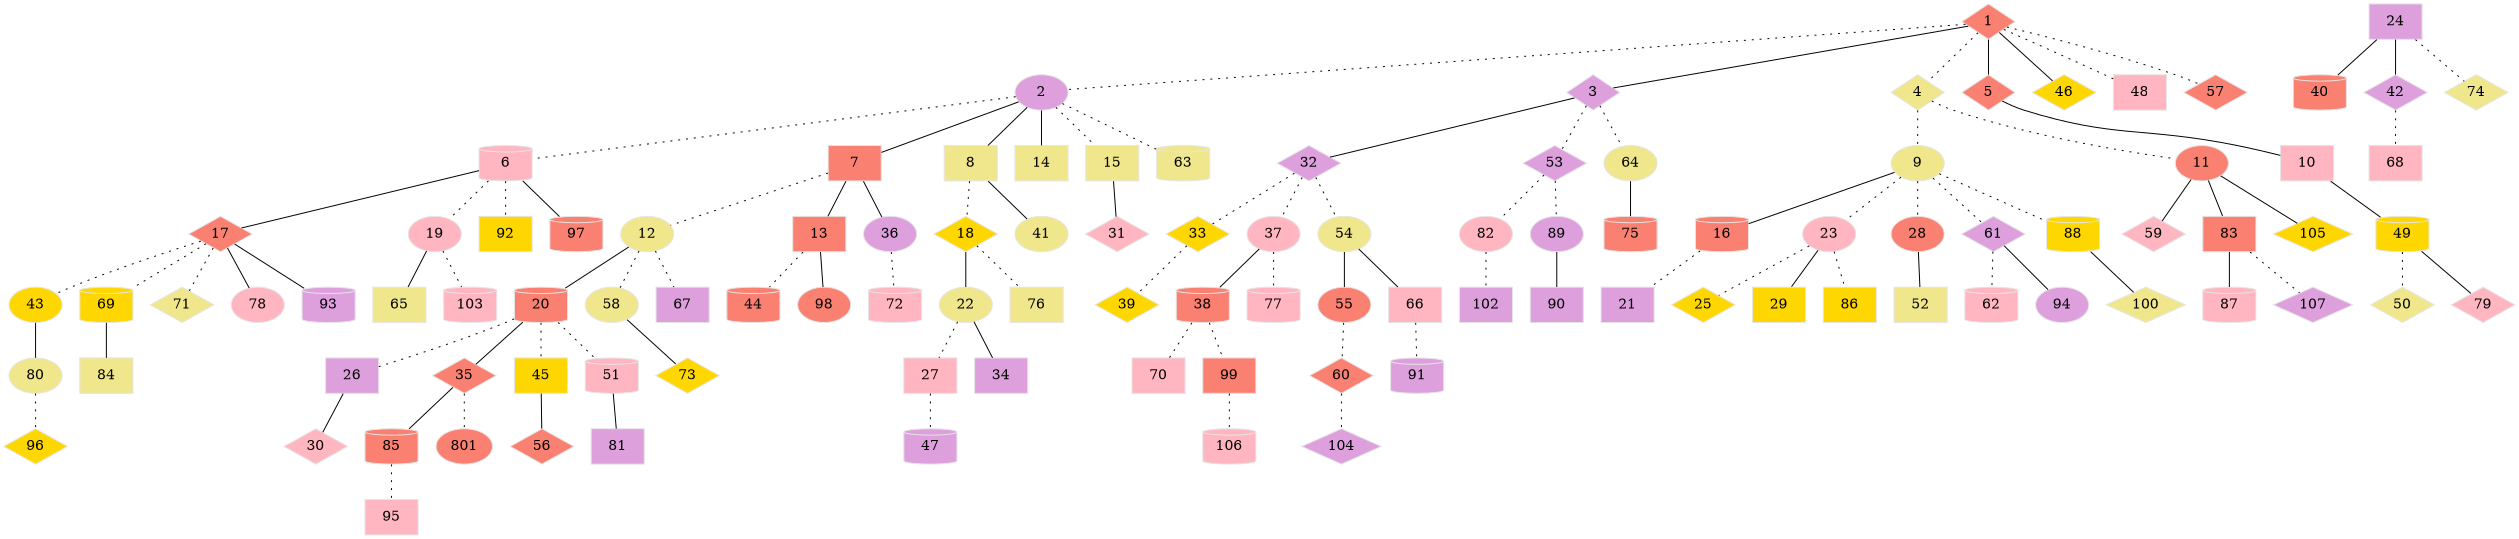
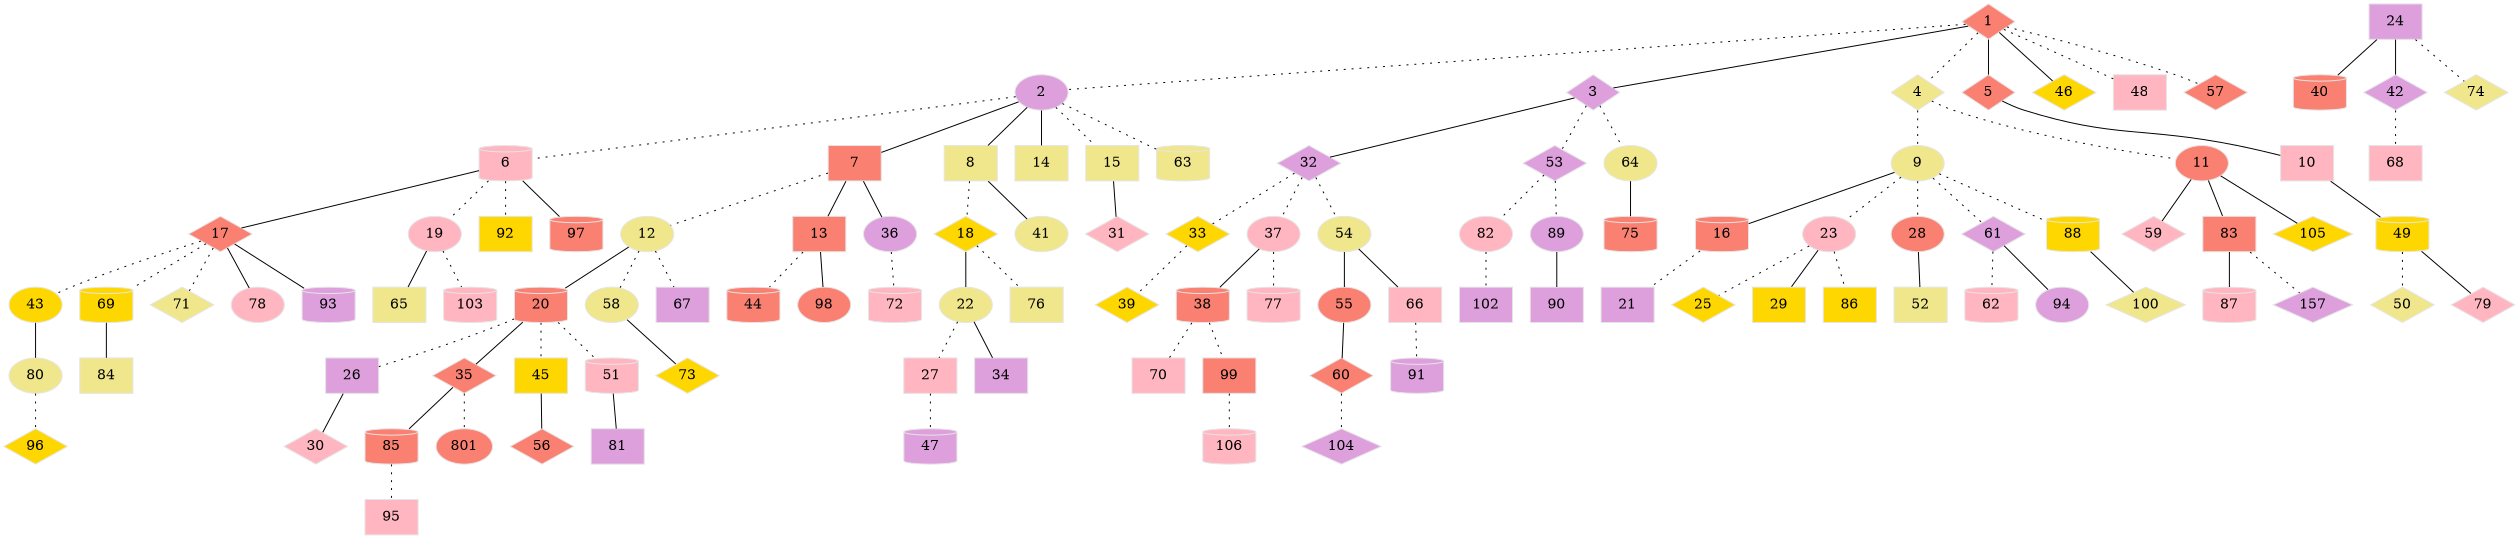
(2313, 305) -> (2313, 305)
(1343, 341) -> (1343, 341)
